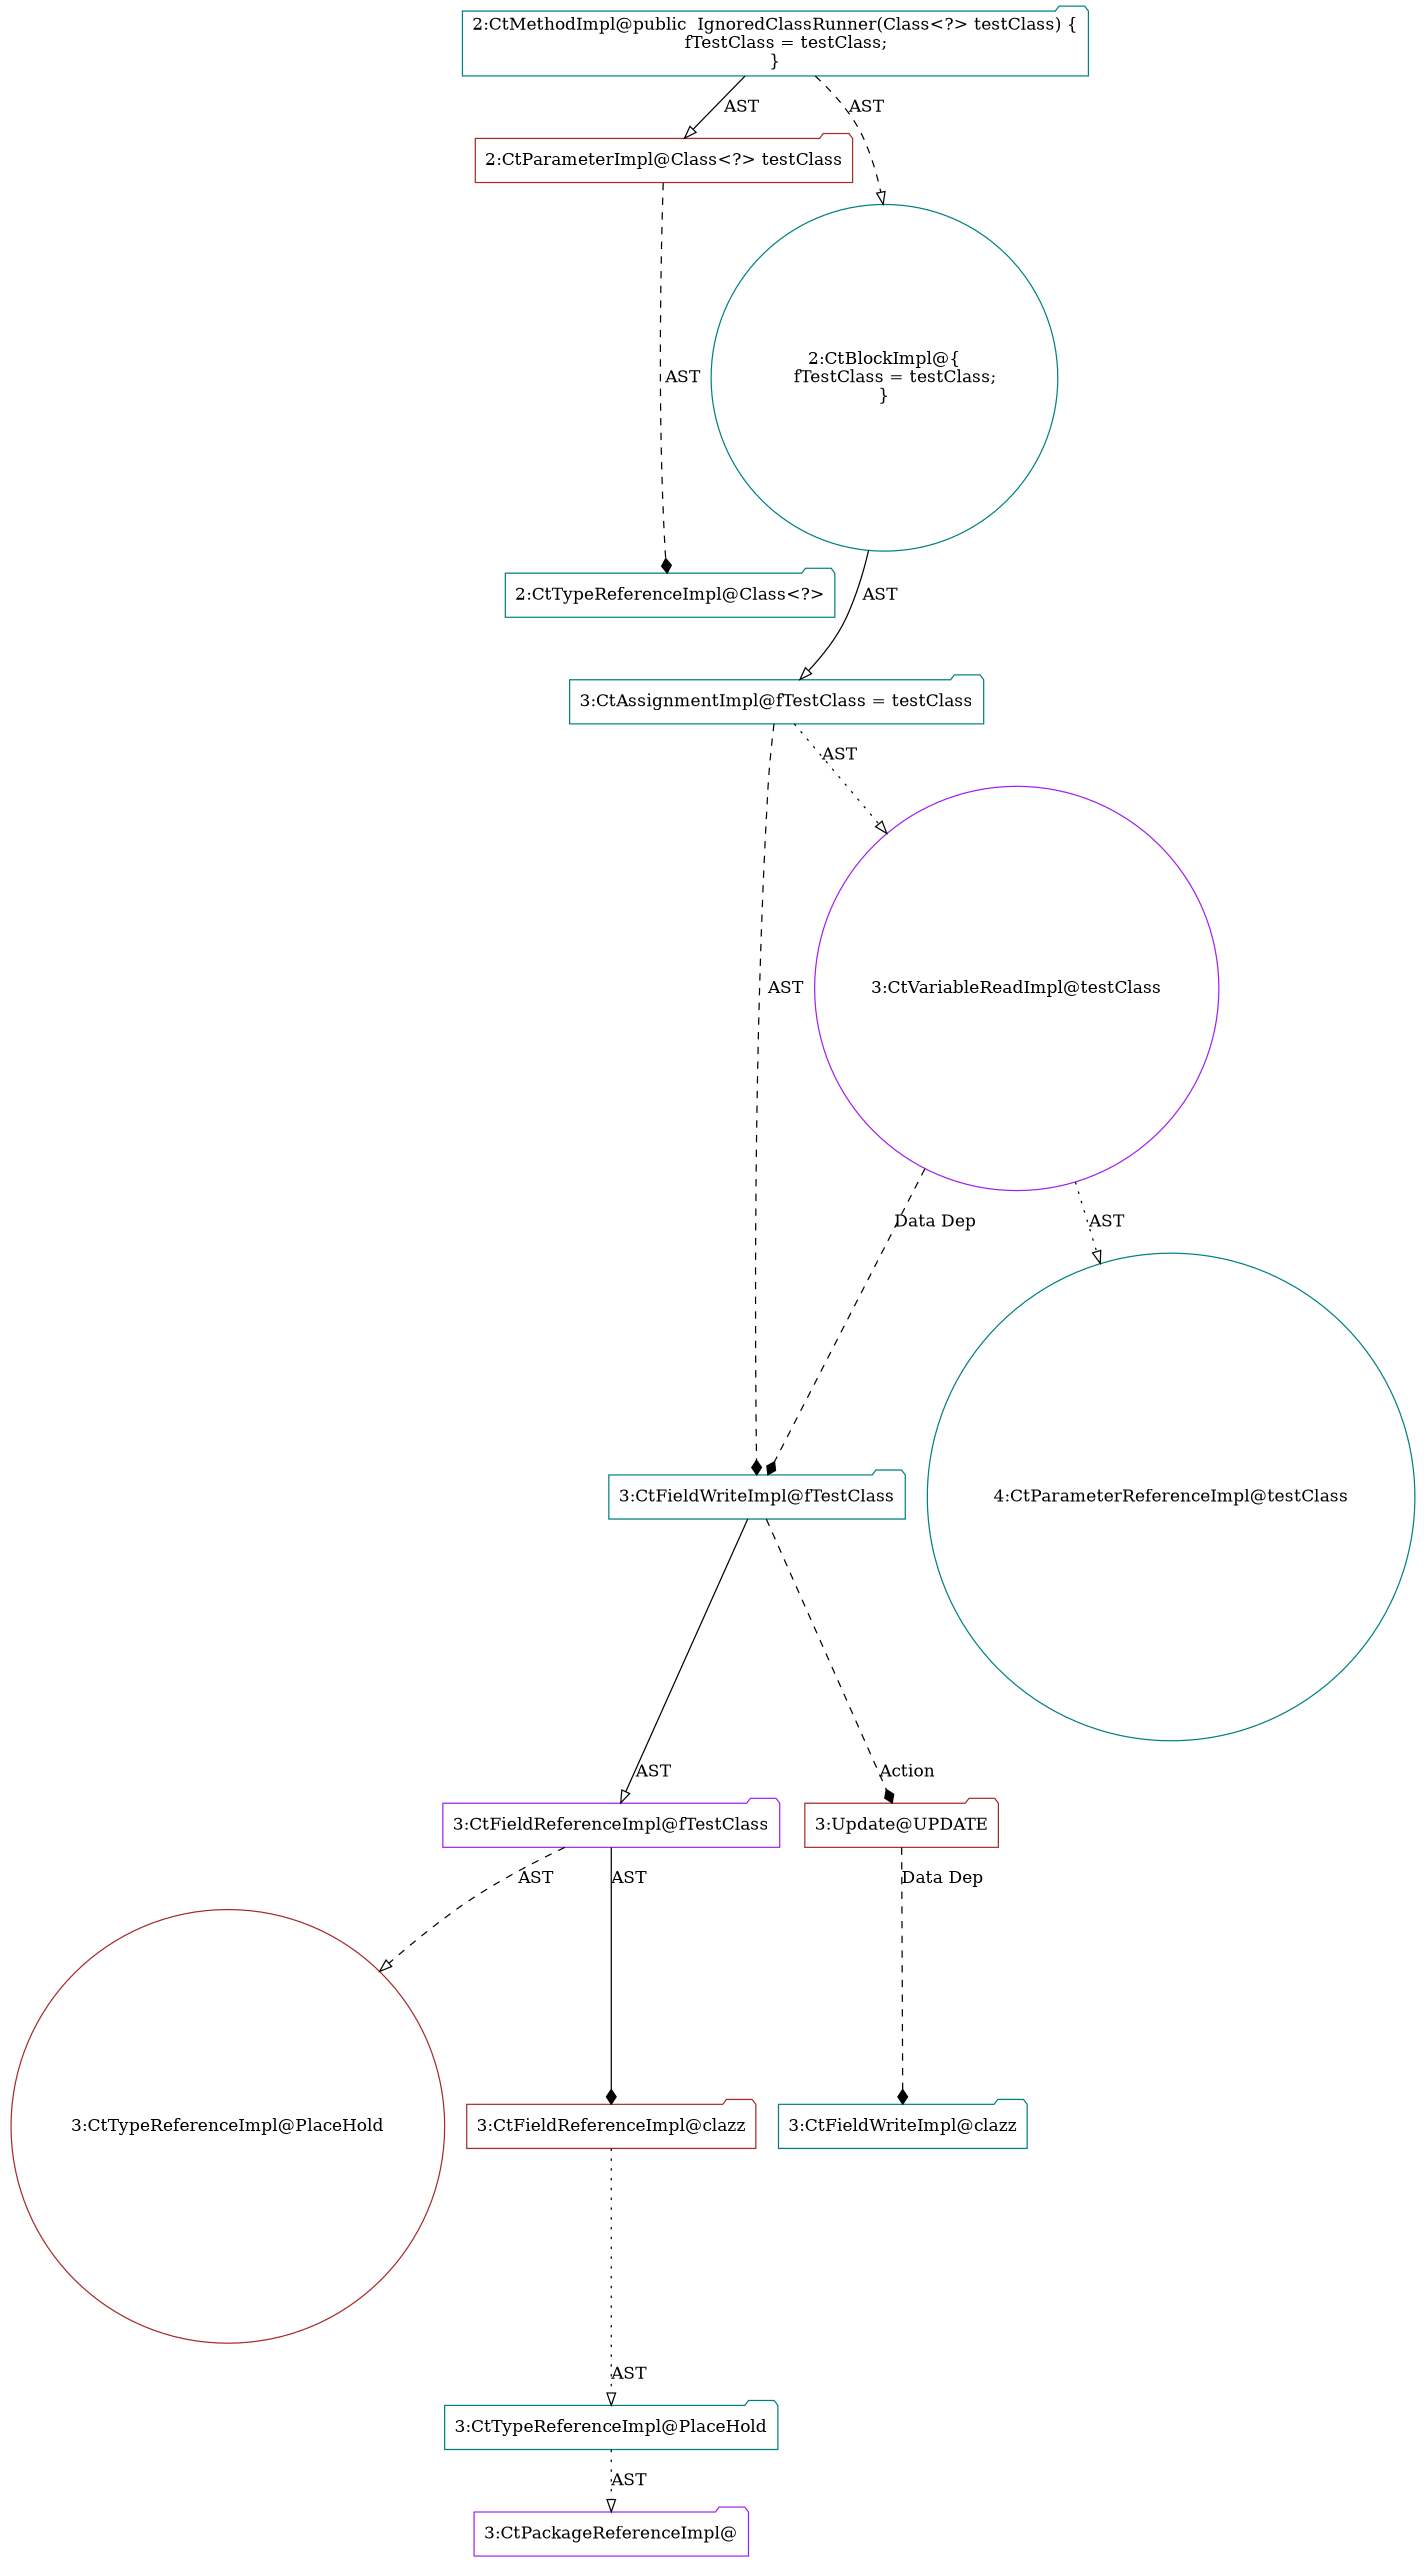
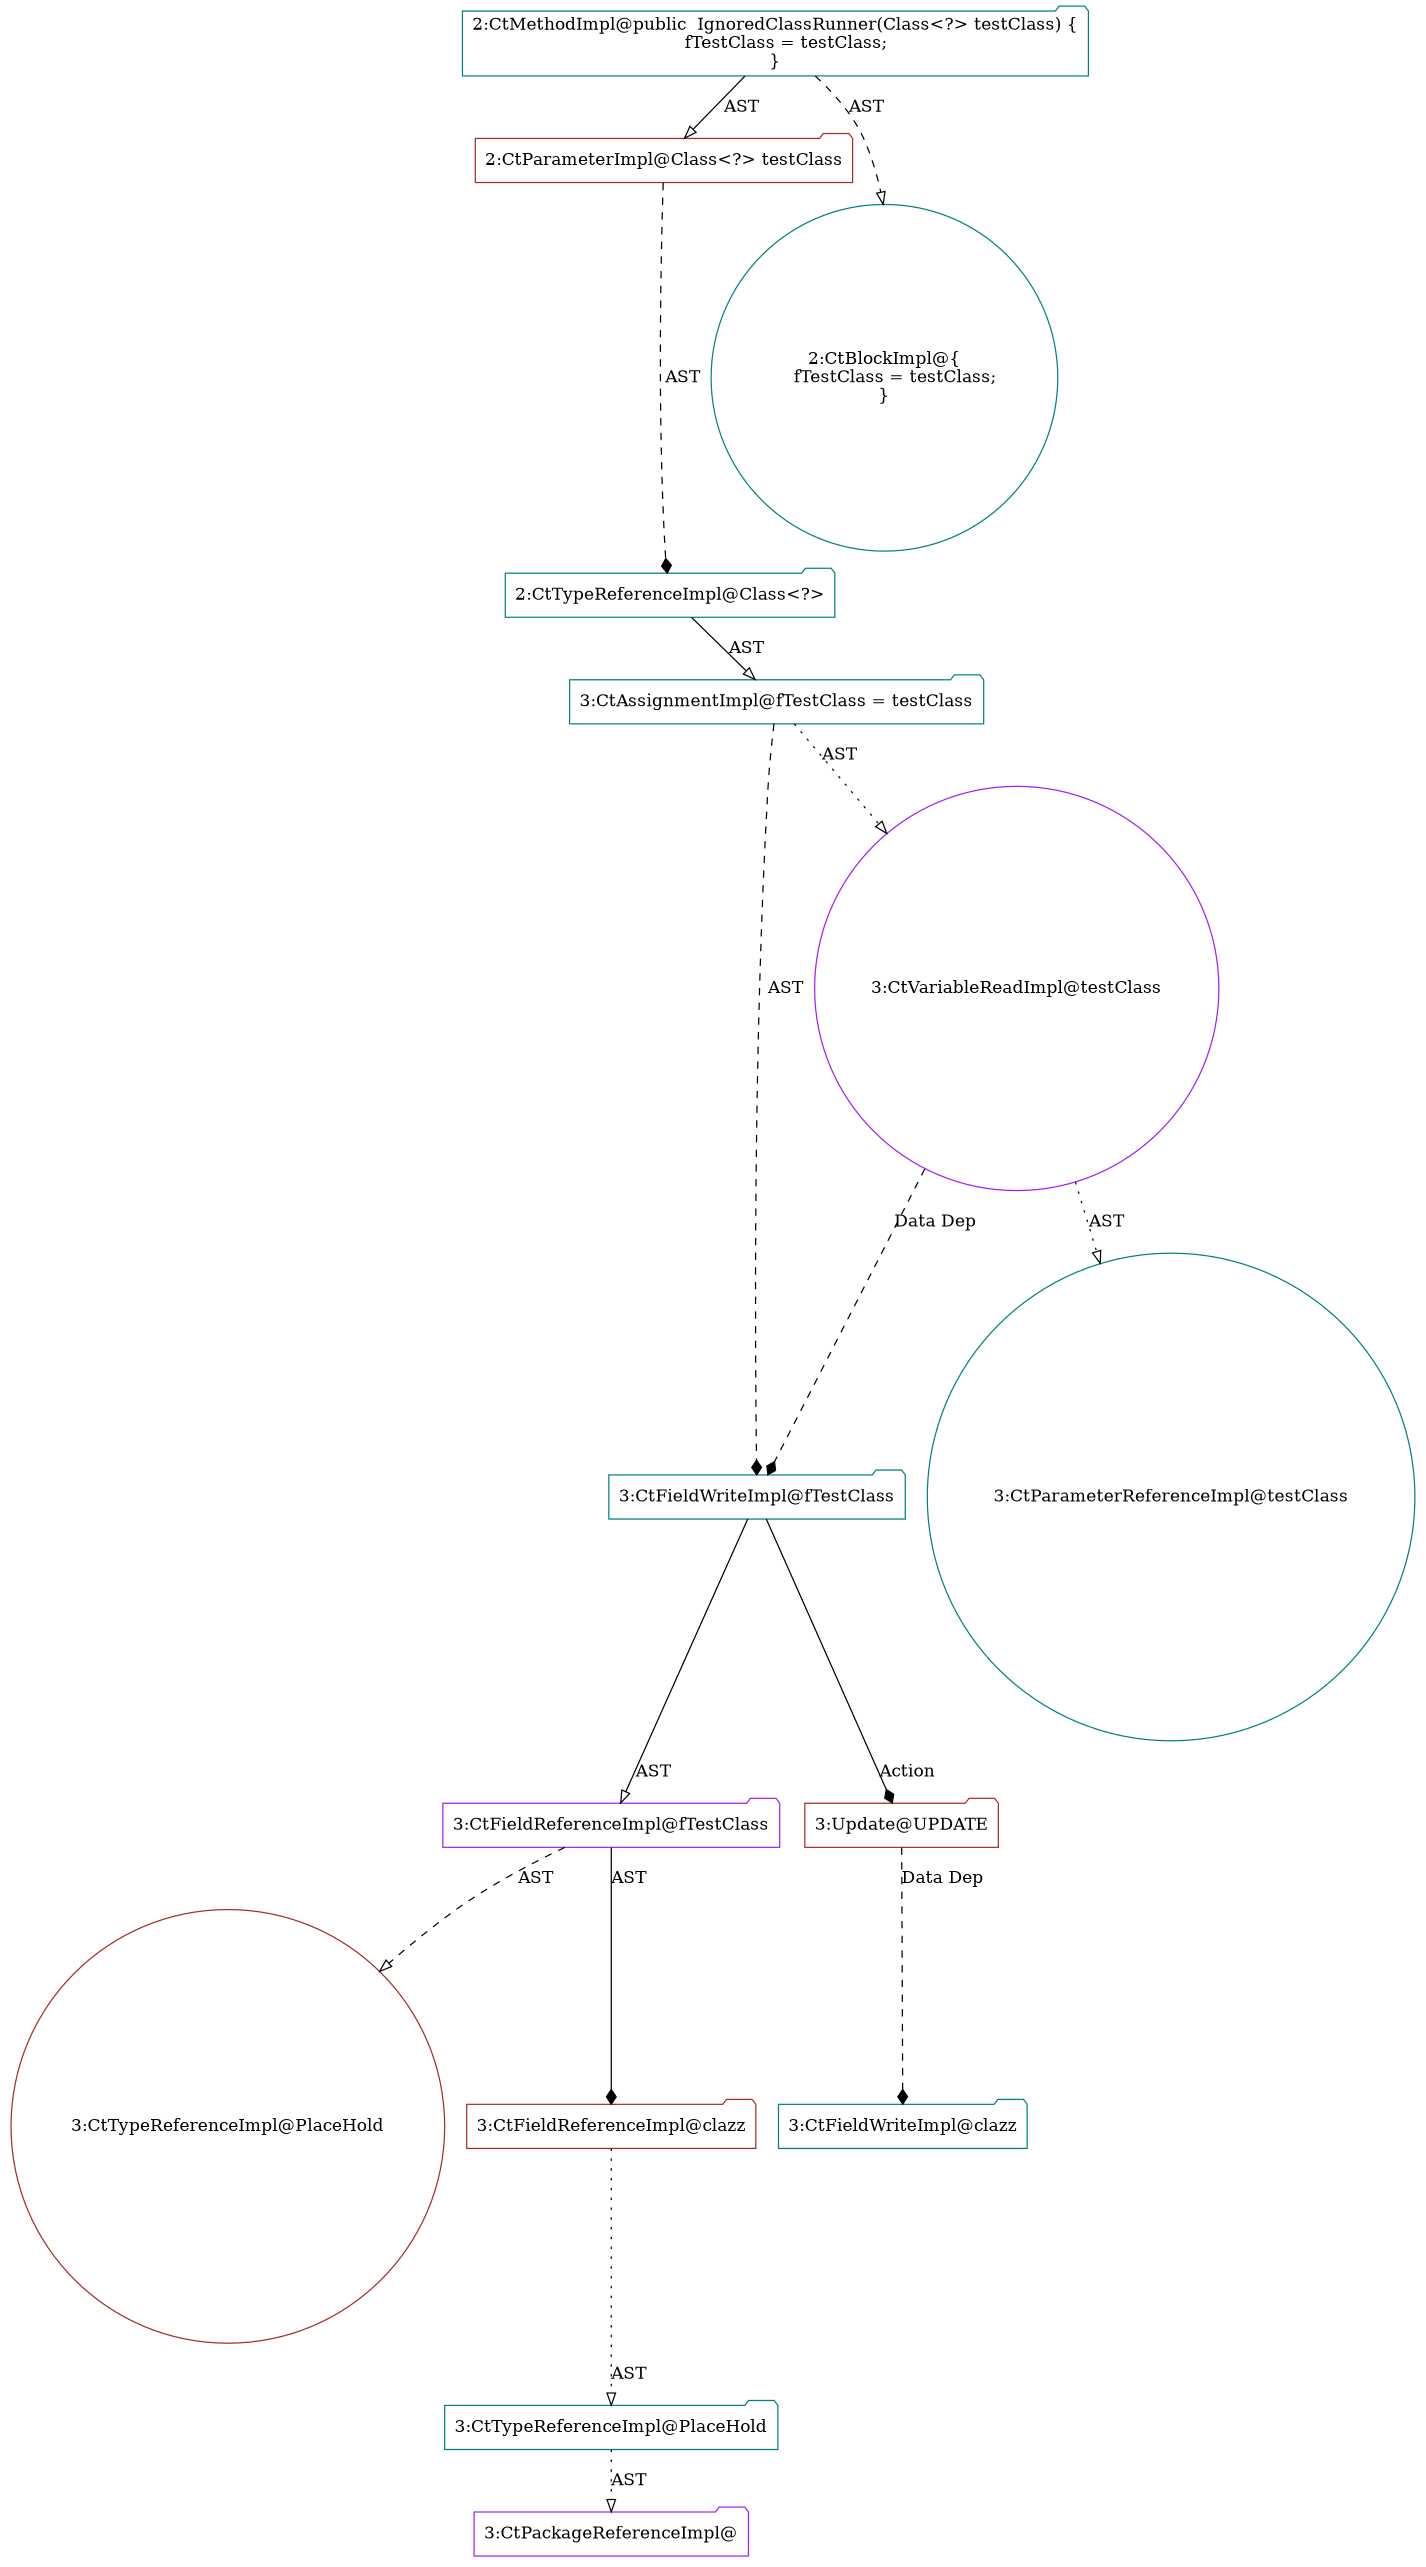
(847, 615) -> (719, 644)
(1171, 1497) -> (1171, 1497)
(826, 1654) -> (826, 1654)
